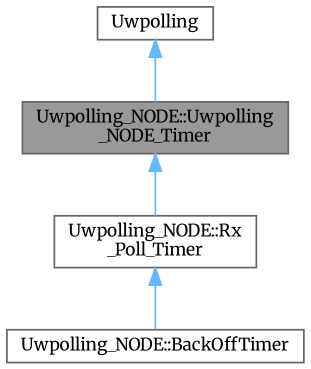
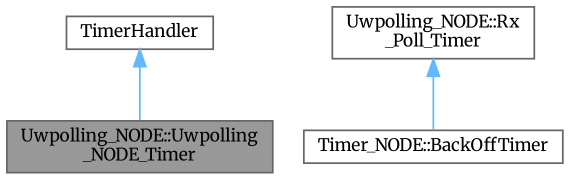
(155, 23) -> (140, 33)
(155, 194) -> none
(155, 346) -> (433, 147)
